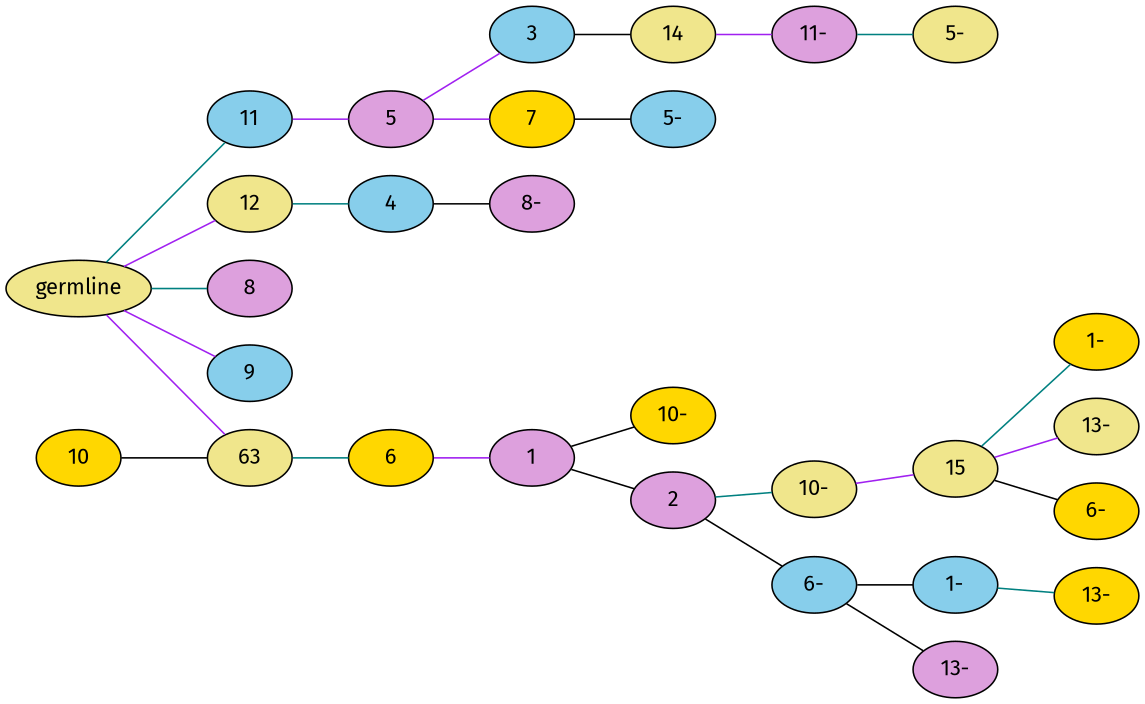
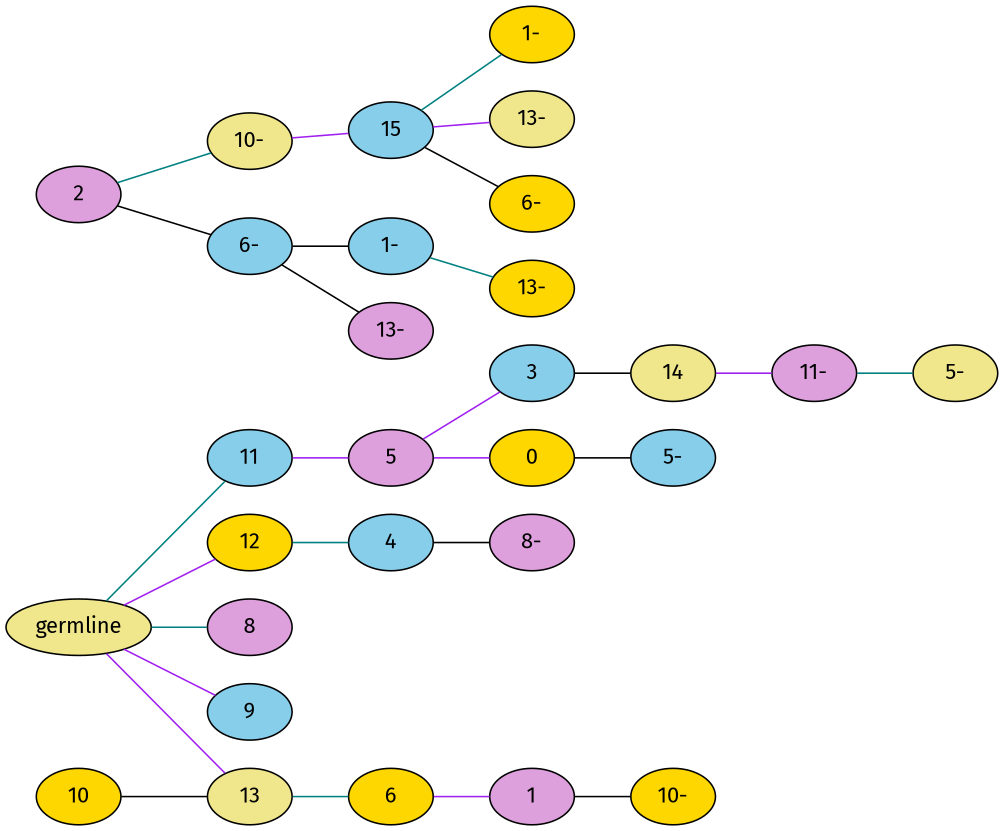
(532, 119) -> (532, 458)
(250, 204) -> (250, 543)
(250, 458) -> (250, 797)
(955, 469) -> (391, 130)
(603, 479) -> none
